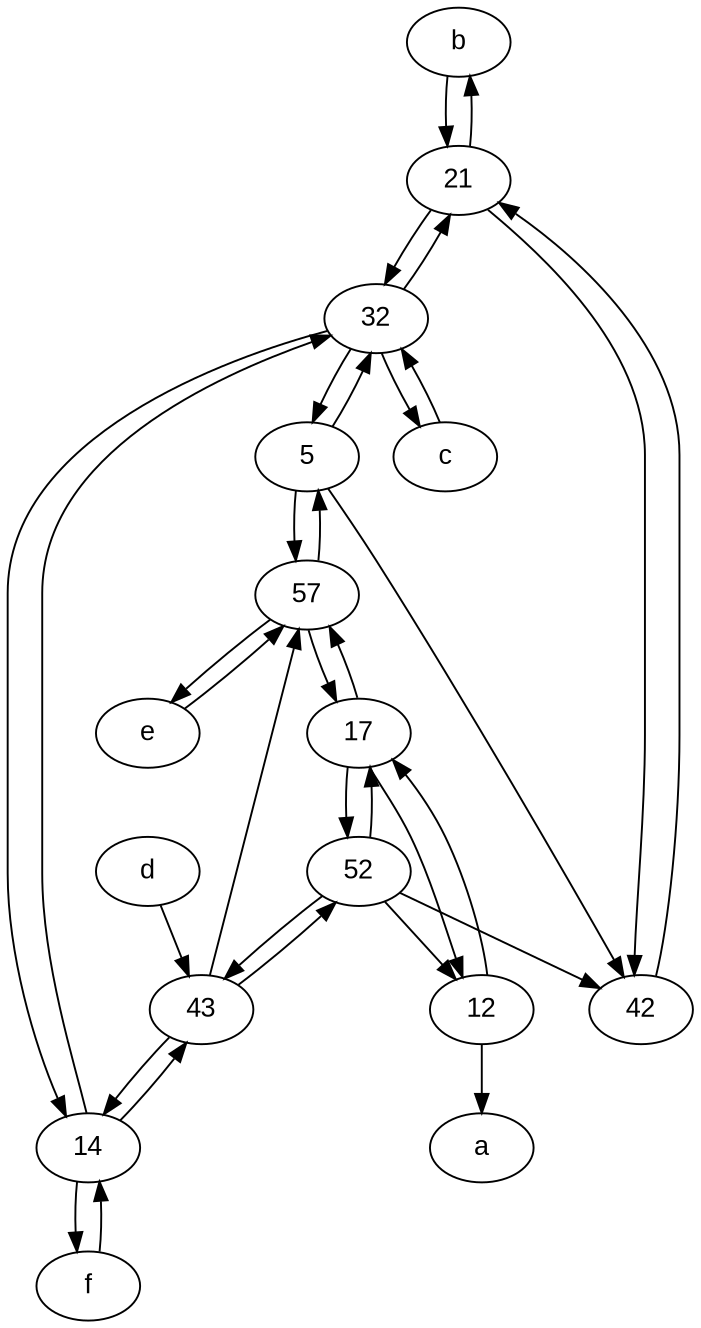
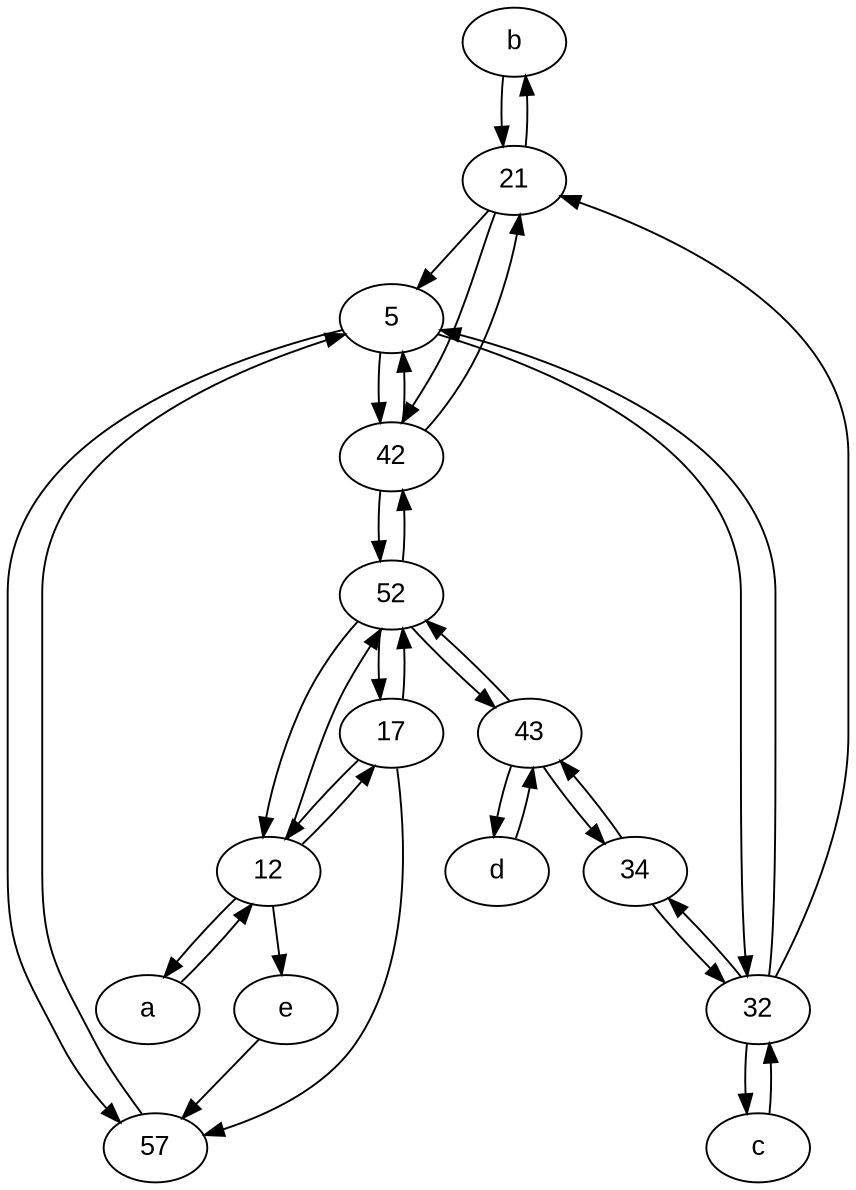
(412, 238) -> (459, 242)
none -> (404, 397)
none -> (379, 516)
(227, 653) -> (276, 931)
(317, 657) -> none
none -> (322, 739)
(252, 812) -> (503, 791)
none -> (211, 952)
(88, 1148) -> (635, 871)
(88, 1286) -> none
